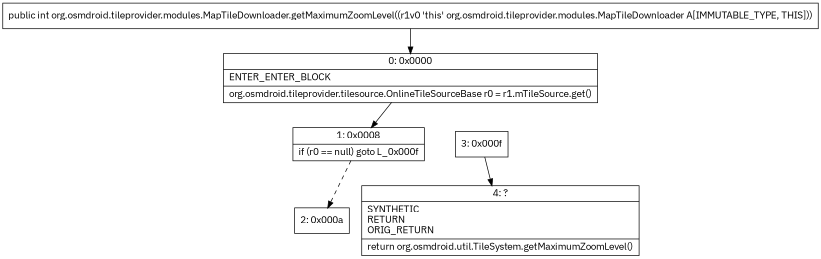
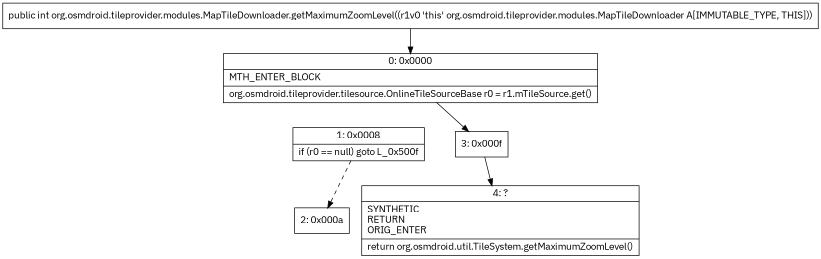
(280, 77) -> (275, 77)
(384, 112) -> (450, 115)
(359, 152) -> (359, 152)
(401, 230) -> (397, 230)
